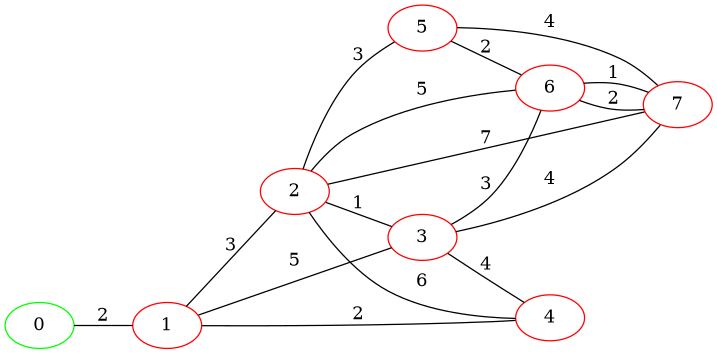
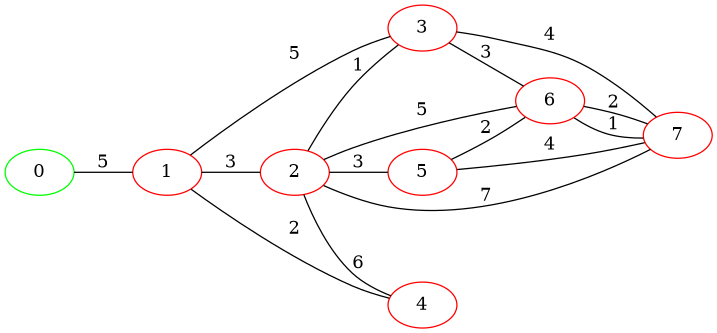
(486, 278) -> none
(103, 316) -> (103, 163)
